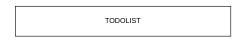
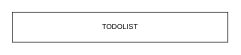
(123, 21) -> (120, 27)
